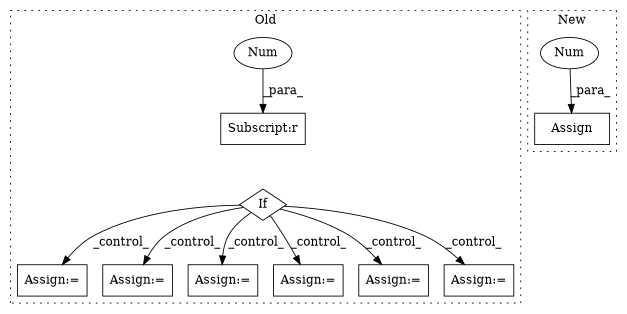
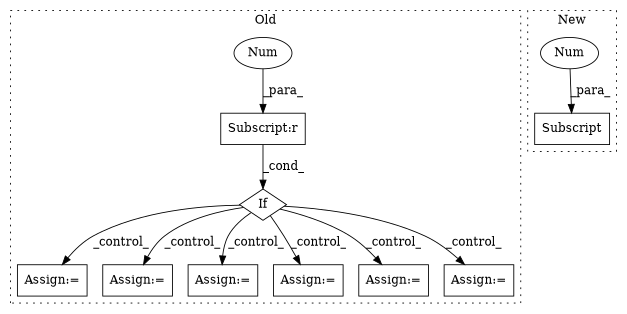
(572, 129) -> (572, 129)
none -> (263, 162)
